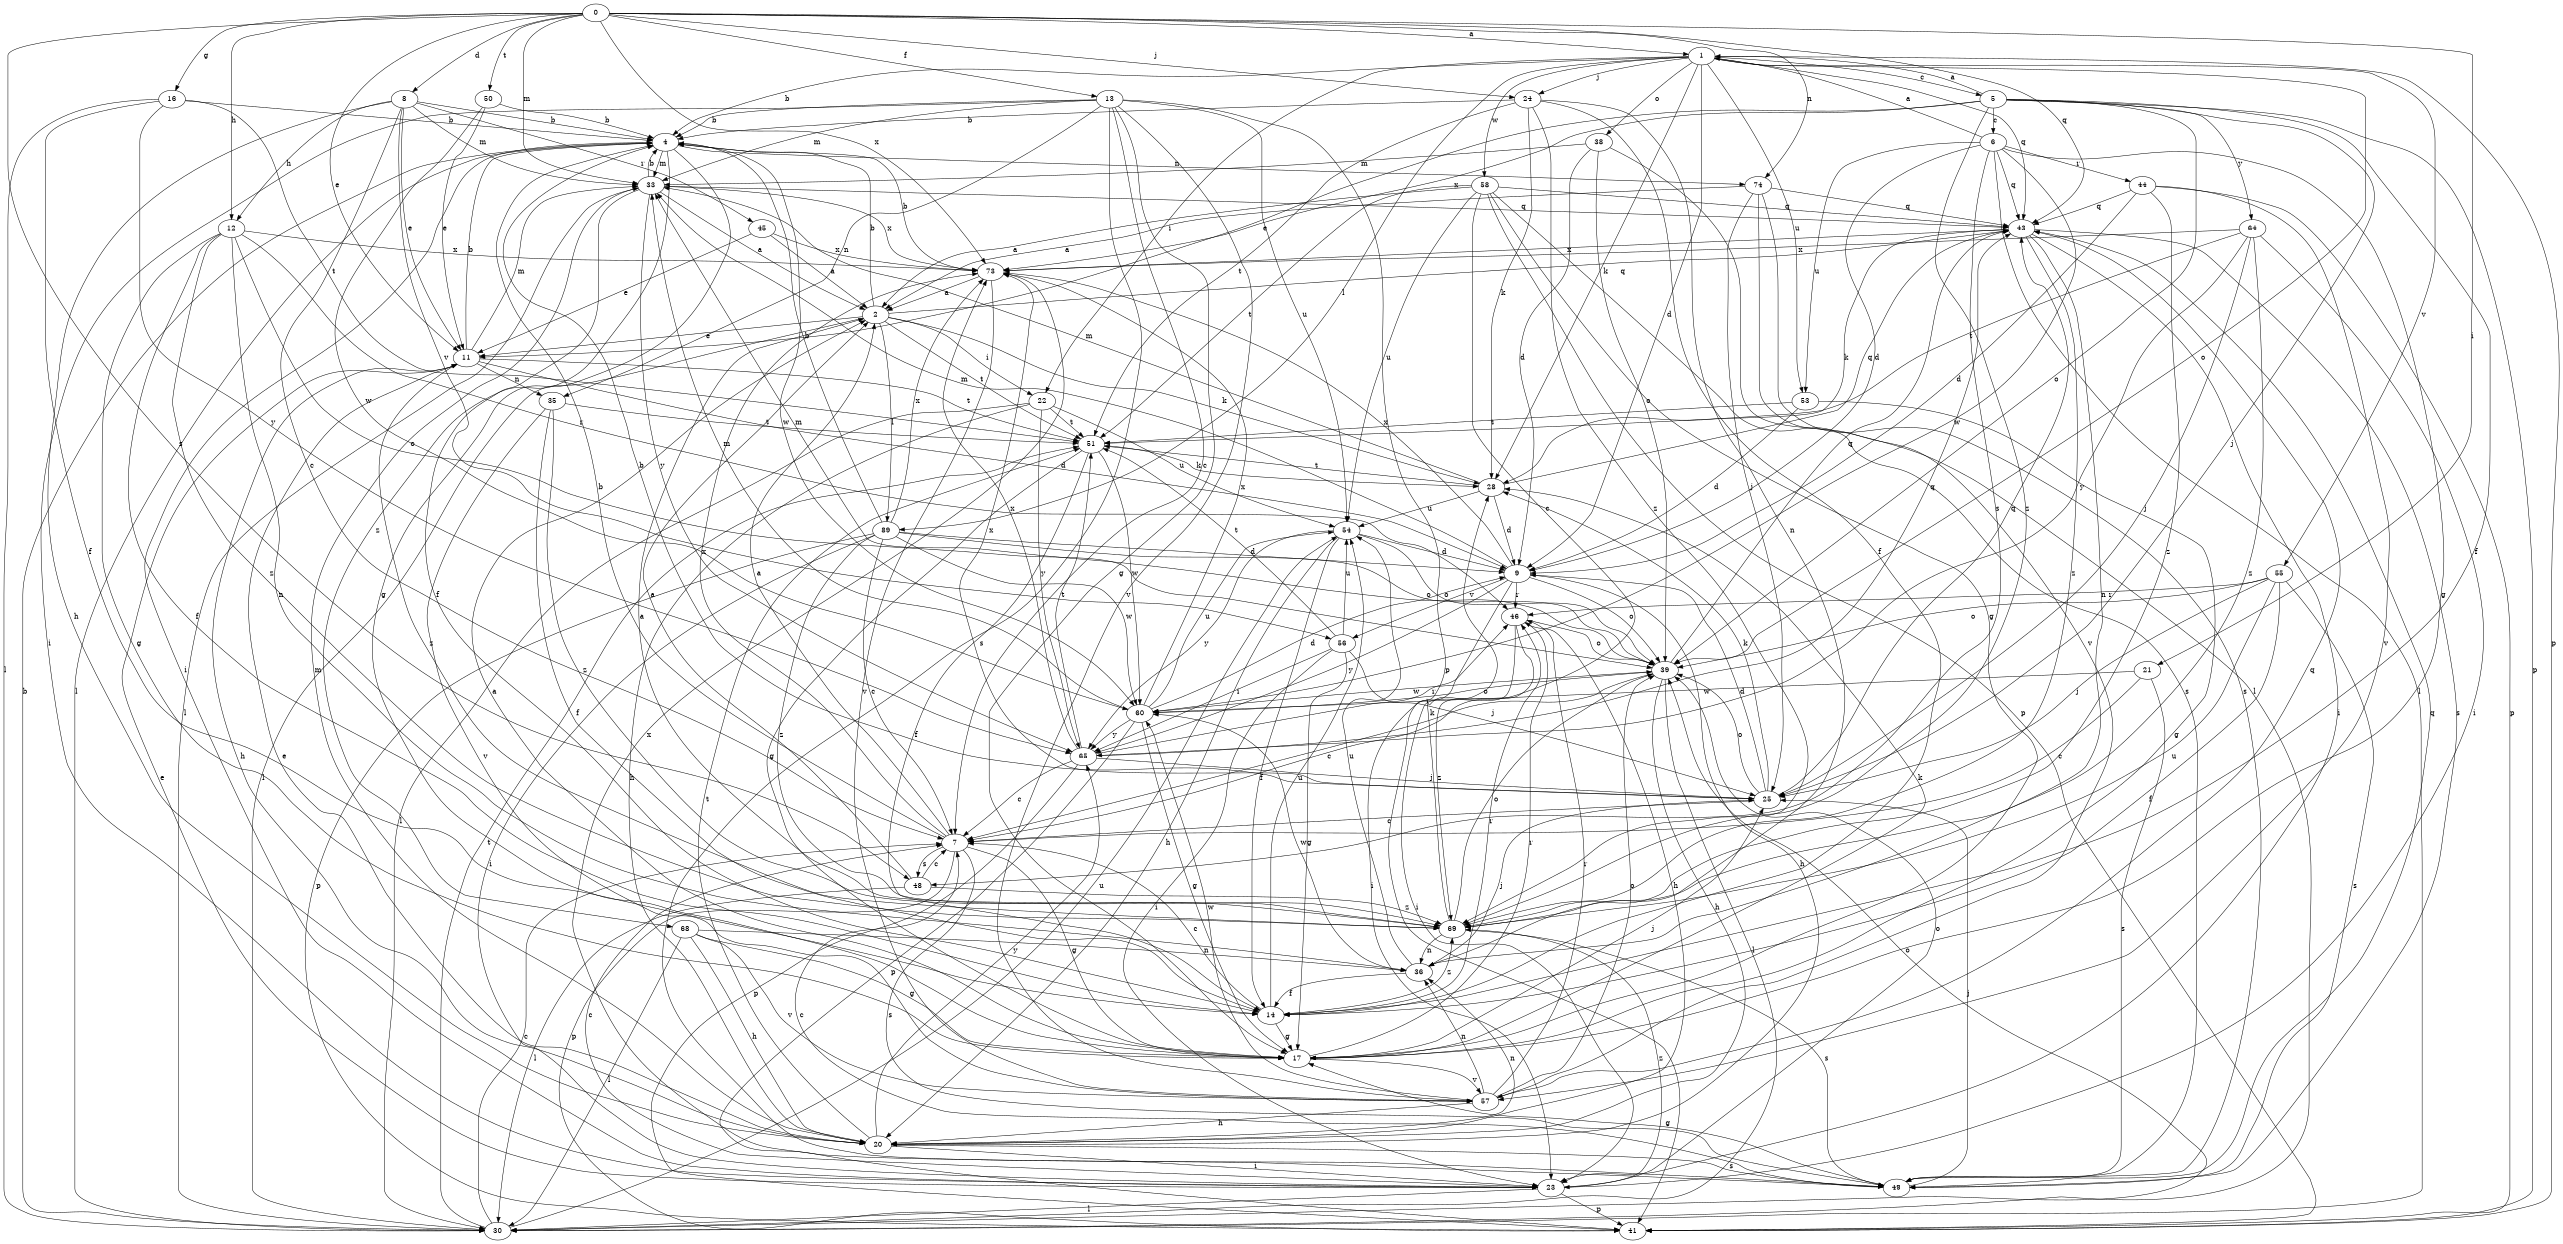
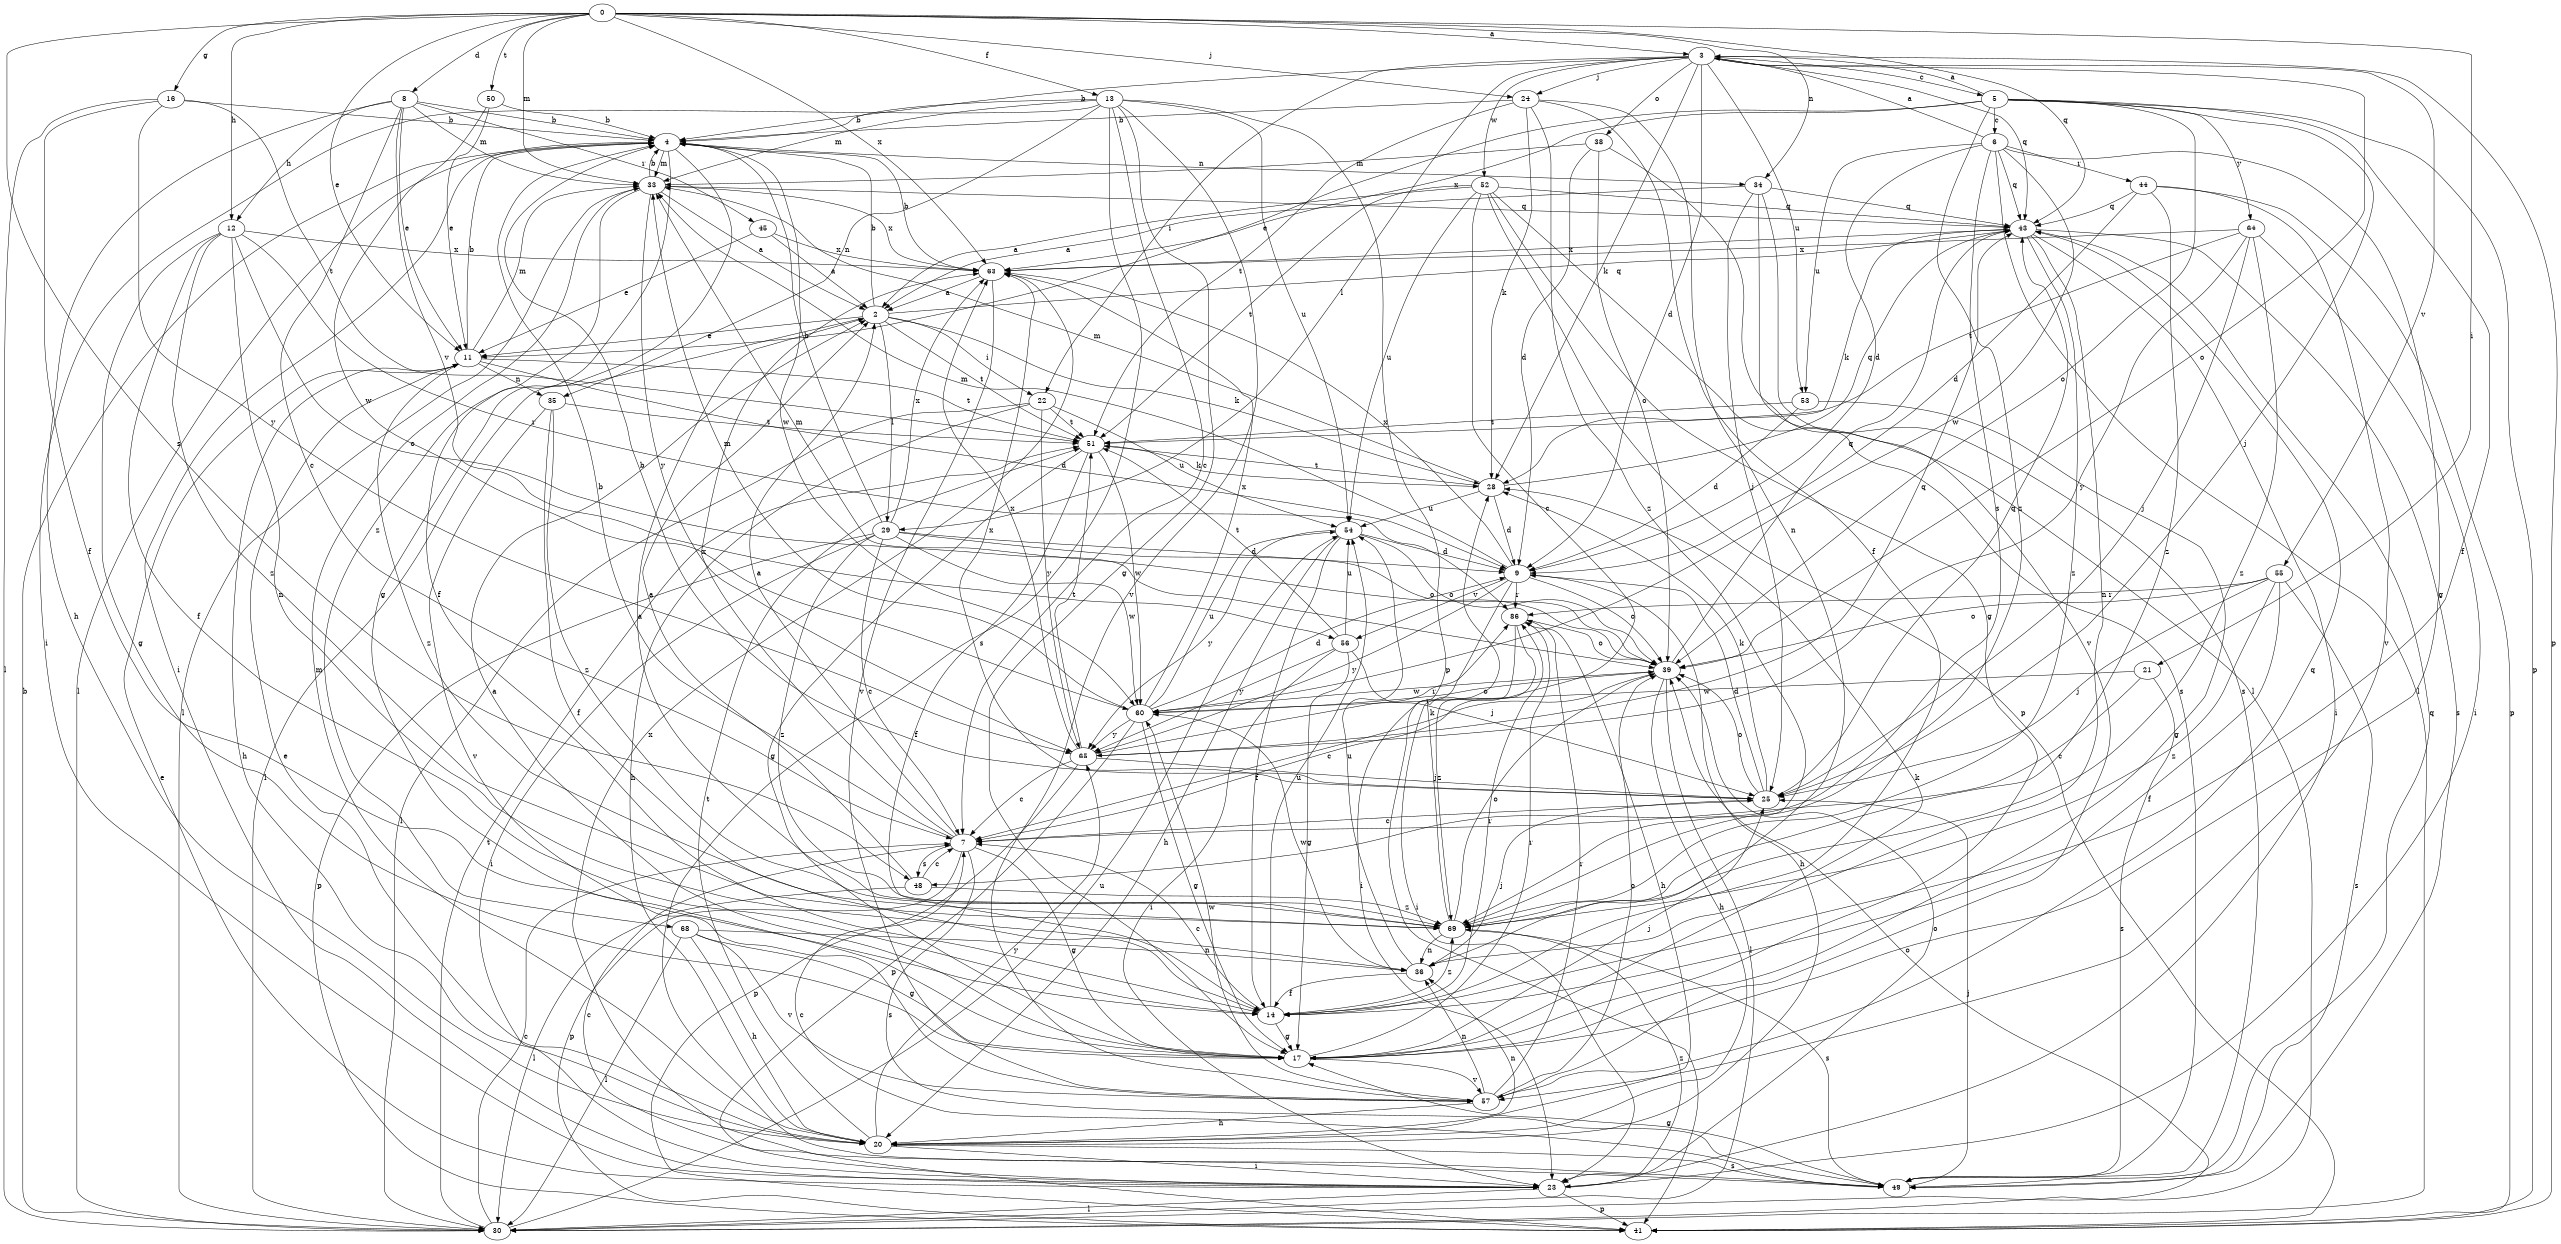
(1702, 56) -> (1702, 56)
(1485, 185) -> (1485, 185)
(1758, 185) -> (1758, 185)
(991, 272) -> (992, 272)
(886, 531) -> (886, 531)
(1515, 617) -> (1515, 617)
(1238, 692) -> (1242, 692)
(2174, 757) -> (2174, 757)
